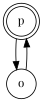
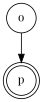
(16, 50) -> none
